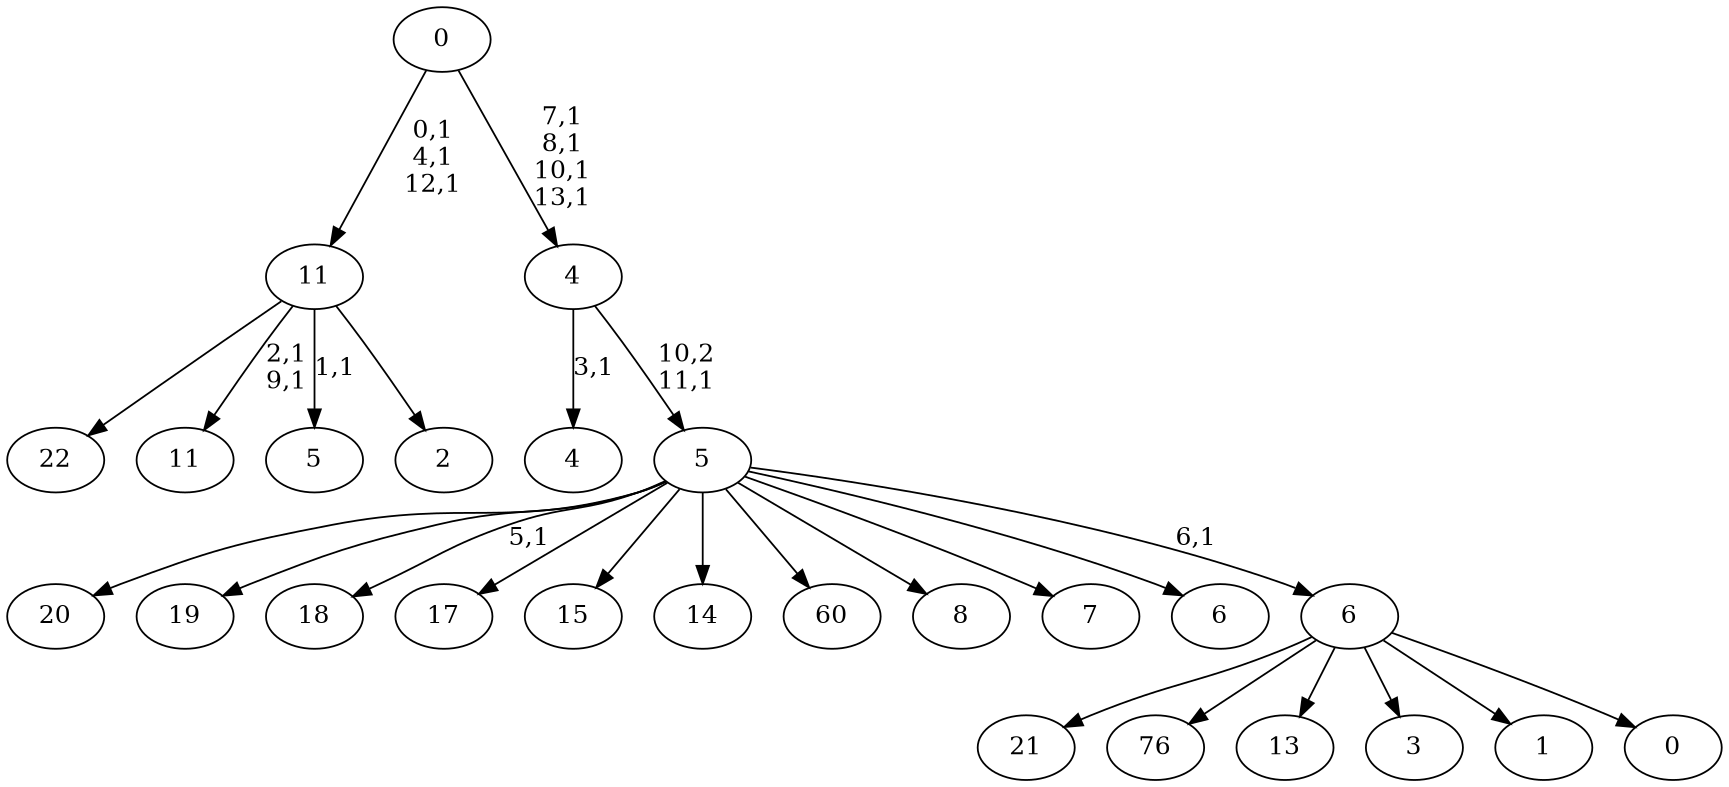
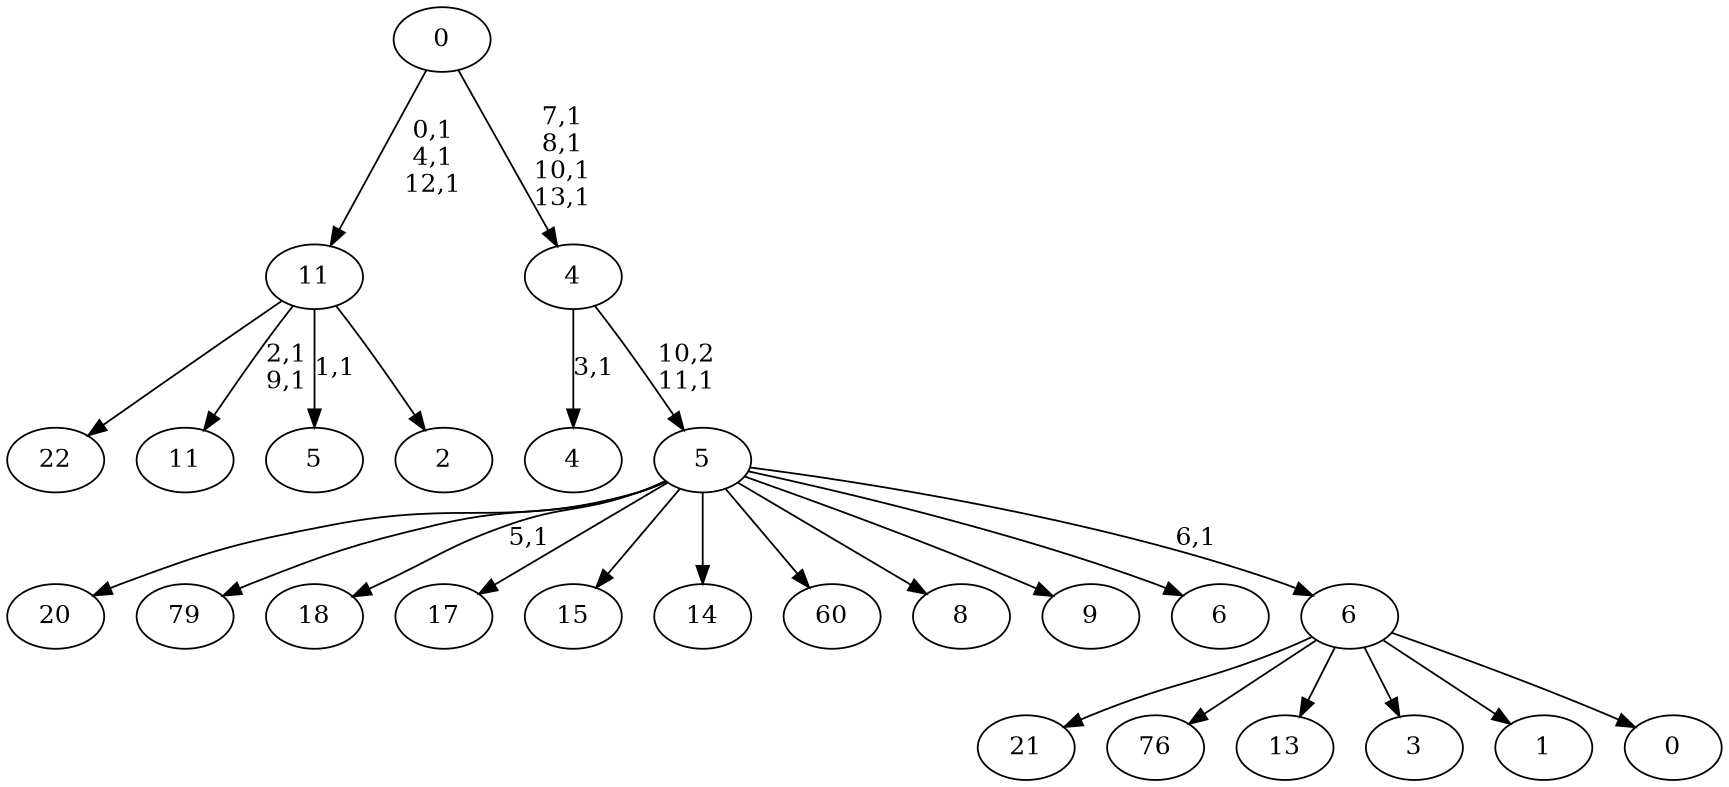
(185, 616) -> (185, 616)
(1091, 616) -> (1091, 616)
